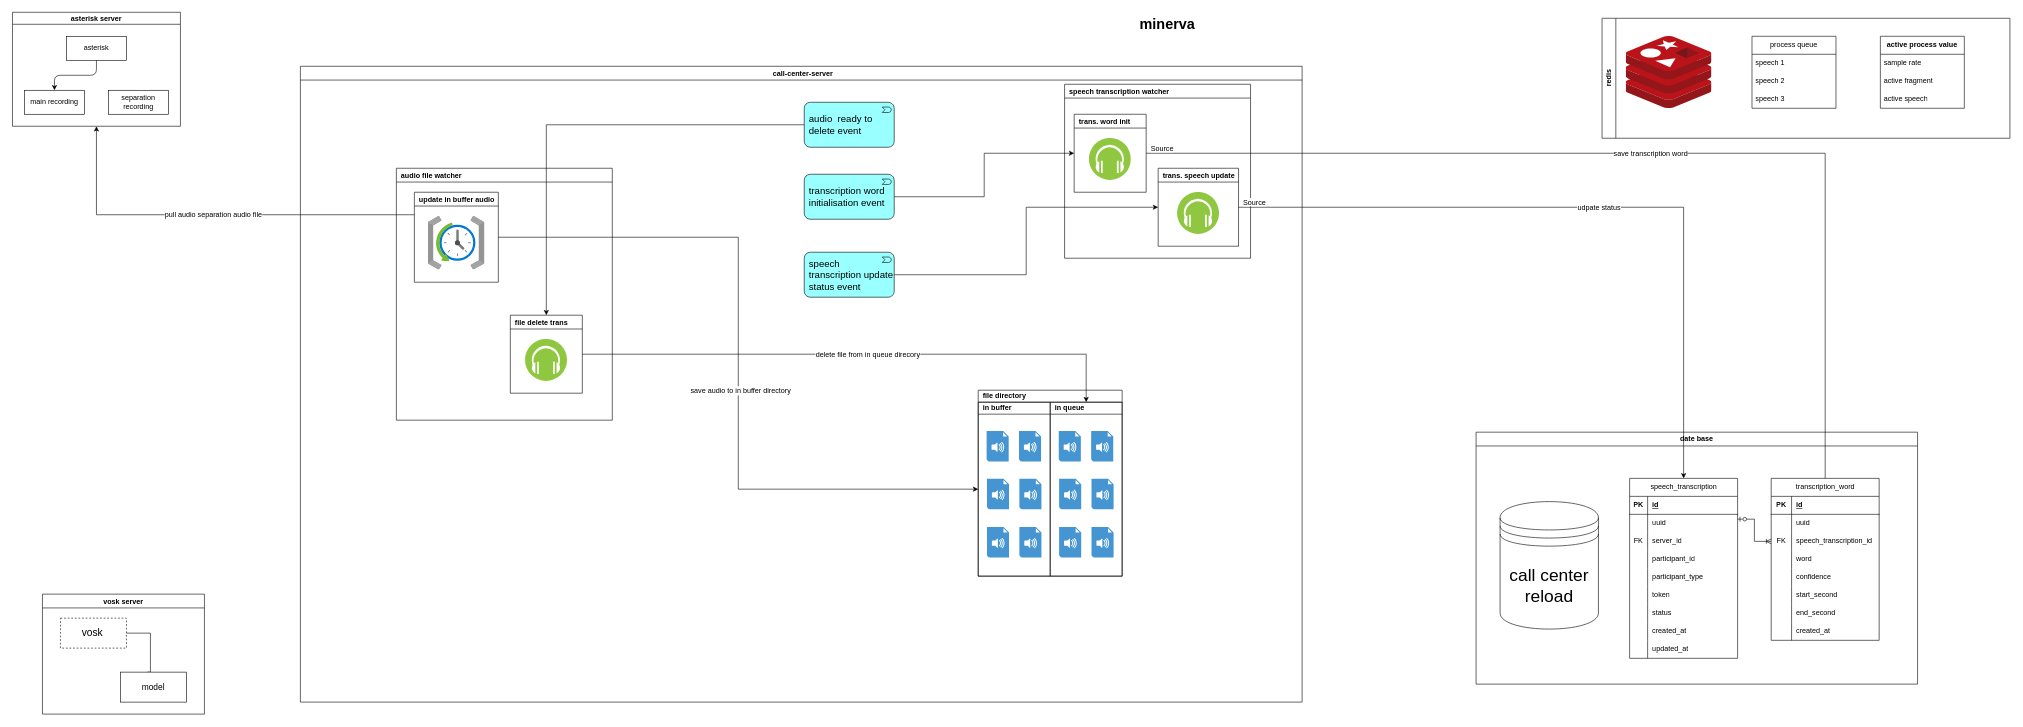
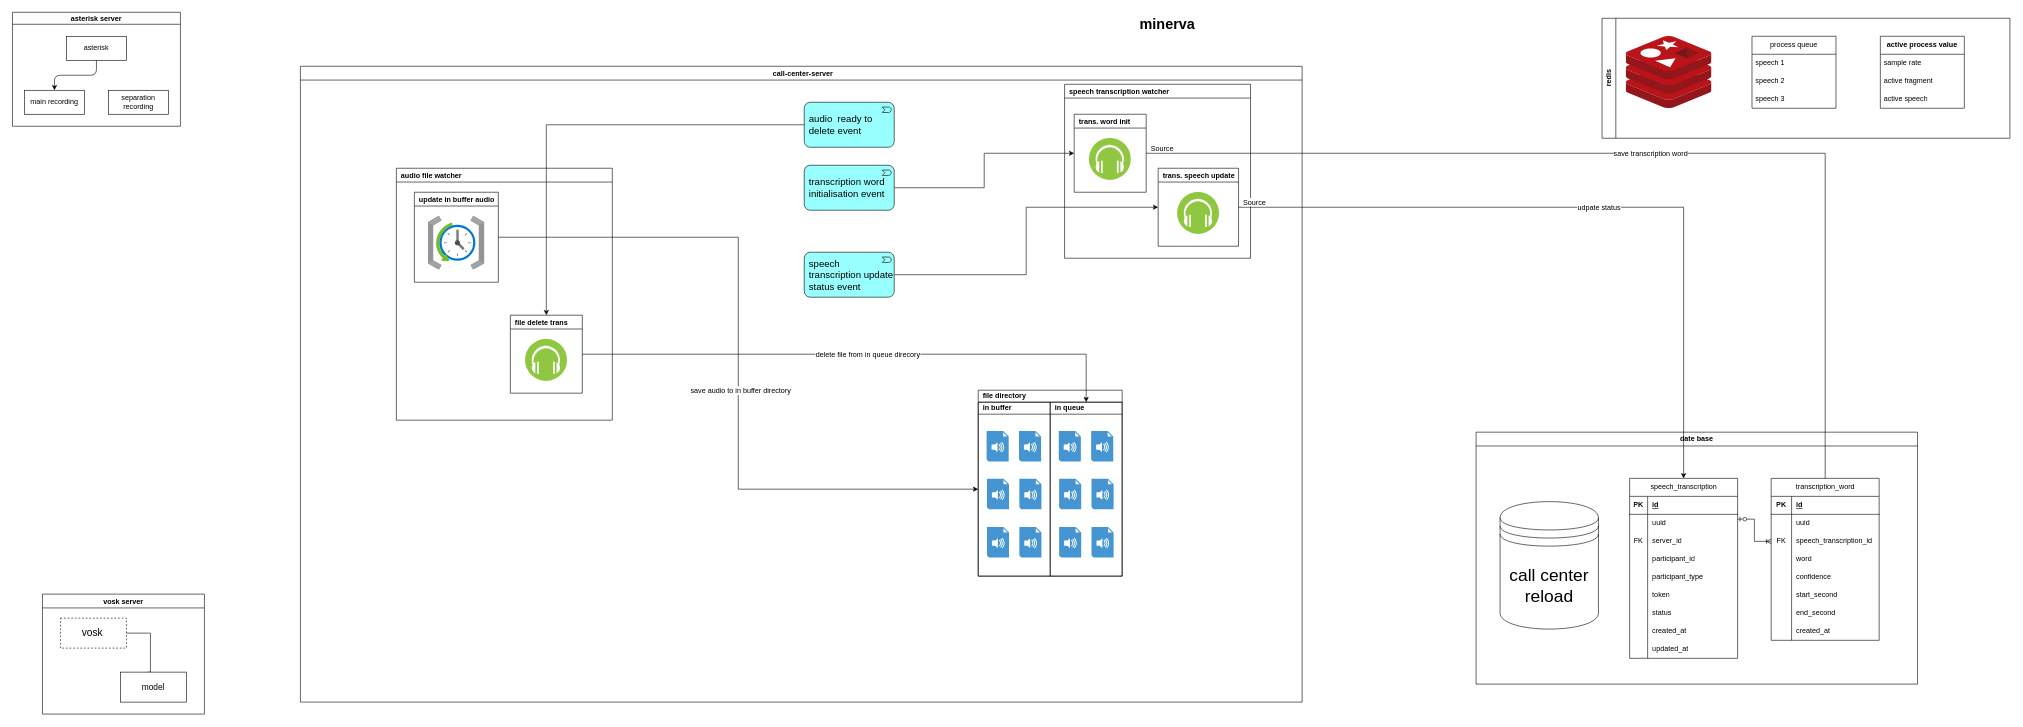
(849, 197) -> (849, 188)
(213, 215) -> none
